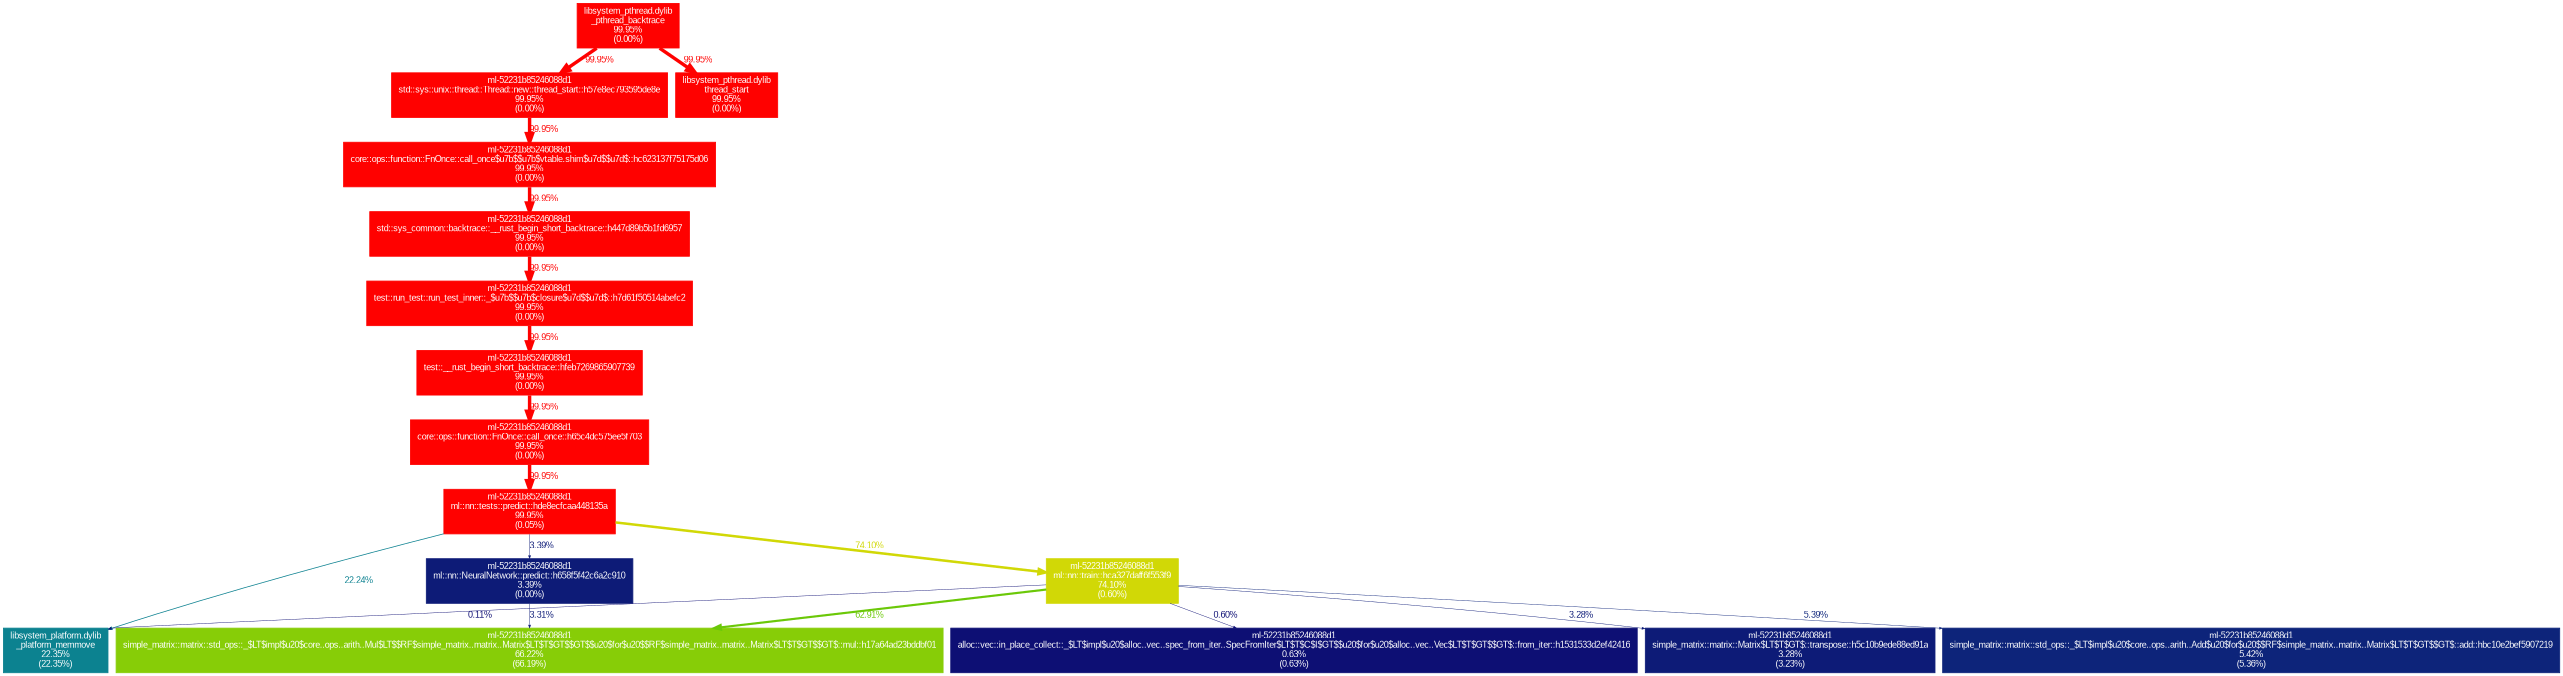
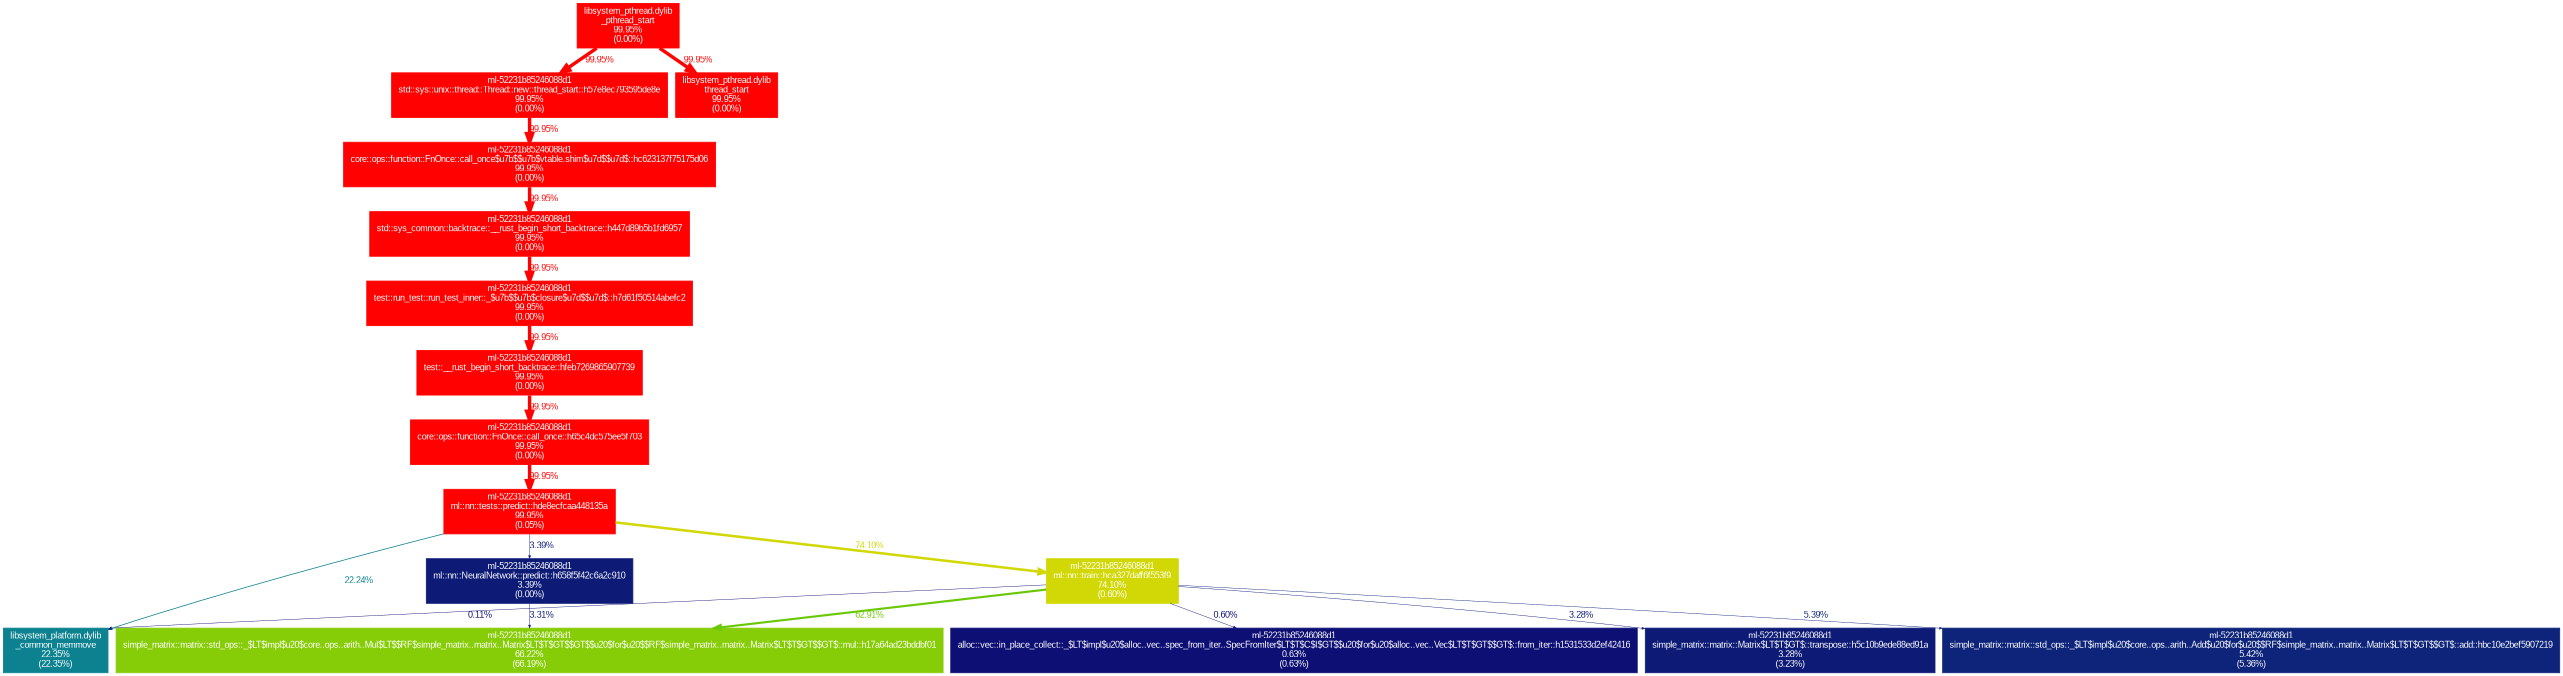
(628, 26) -> (628, 26)
(56, 650) -> (56, 650)
